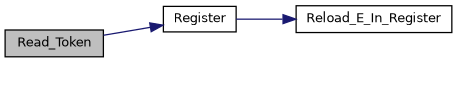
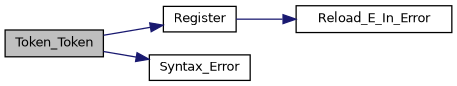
(374, 19) -> (374, 19)
(54, 43) -> (54, 43)
none -> (200, 68)
